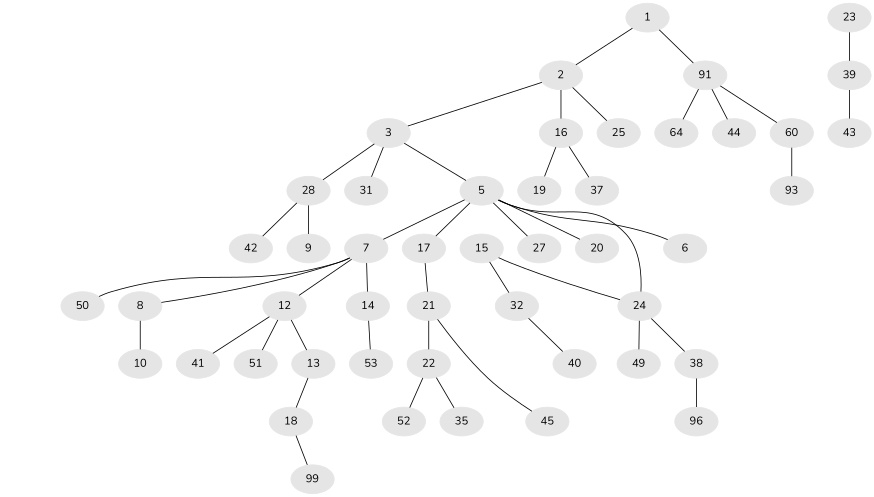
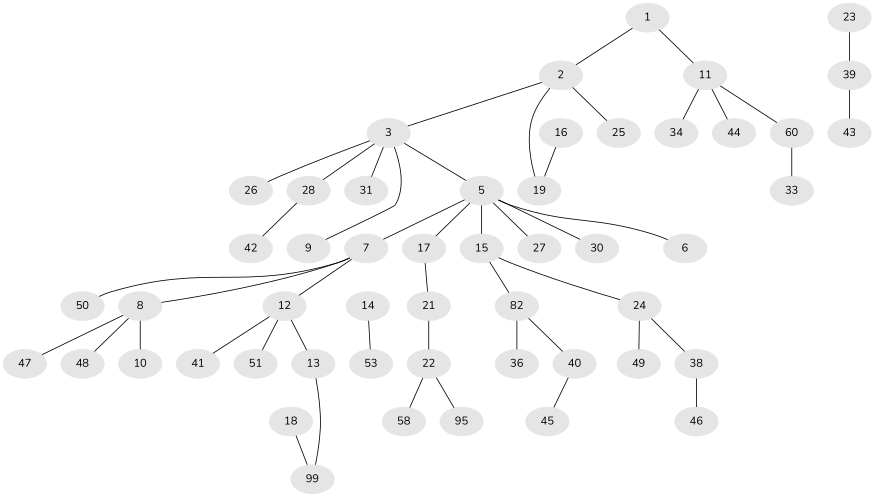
(705, 75) -> (705, 75)
(561, 104) -> (530, 130)
(676, 133) -> (676, 133)
none -> (251, 191)
(597, 191) -> none
(792, 191) -> (792, 191)
(595, 215) -> (482, 220)
(309, 220) -> (387, 209)
(597, 248) -> (597, 248)
(367, 277) -> none
(517, 306) -> (517, 306)
none -> (25, 364)
none -> (83, 364)
none -> (517, 364)
(480, 370) -> (561, 393)
(302, 393) -> (321, 422)
(404, 422) -> (404, 422)
(462, 422) -> (462, 422)
(696, 422) -> (696, 422)
